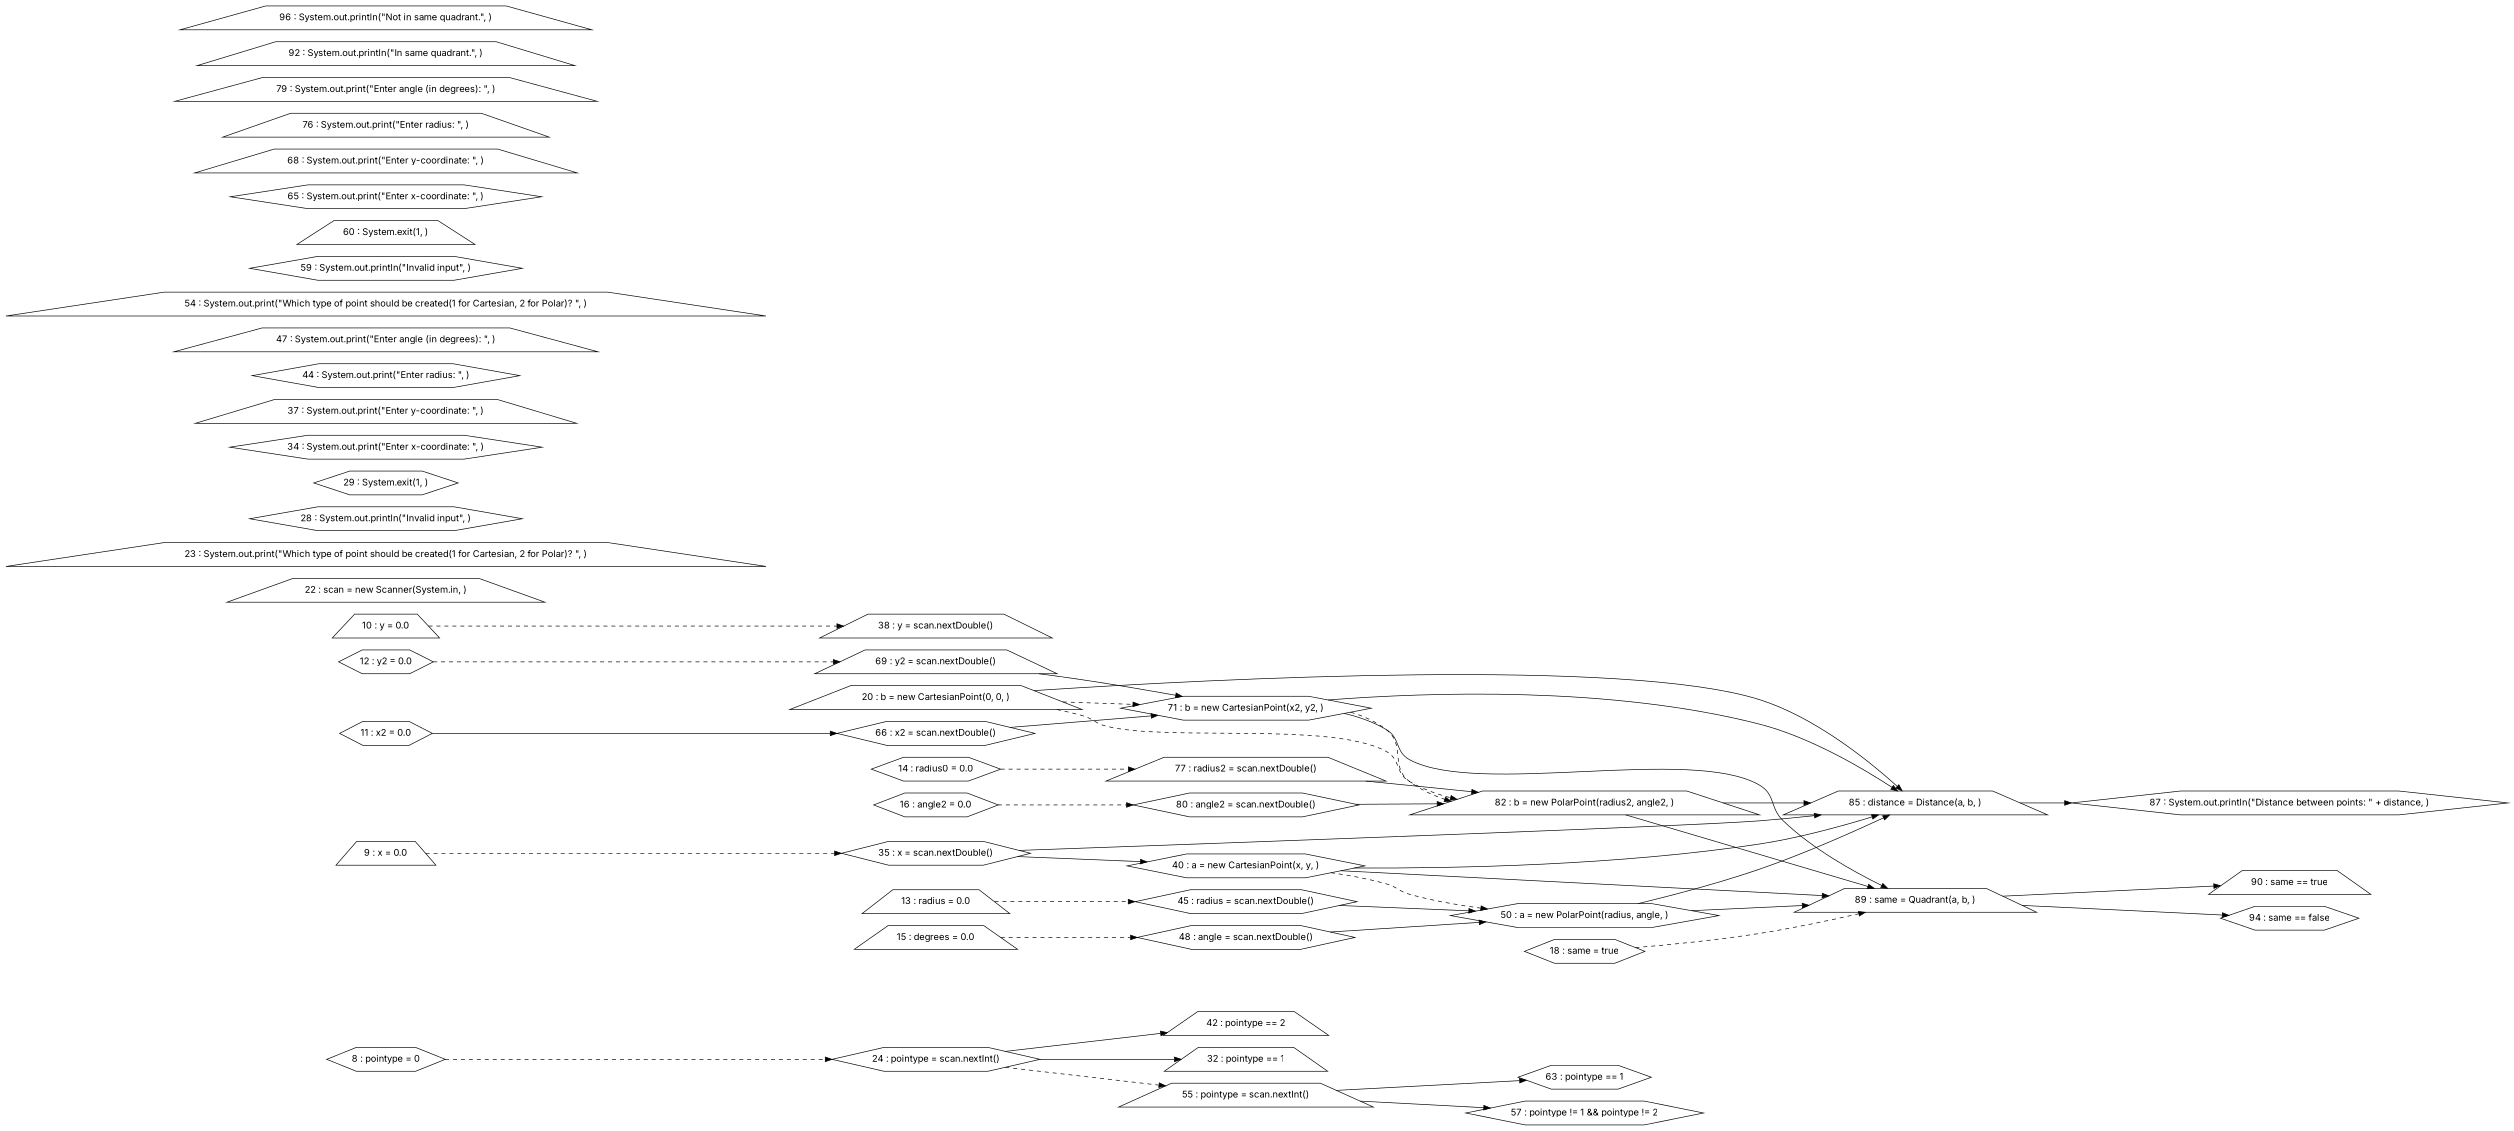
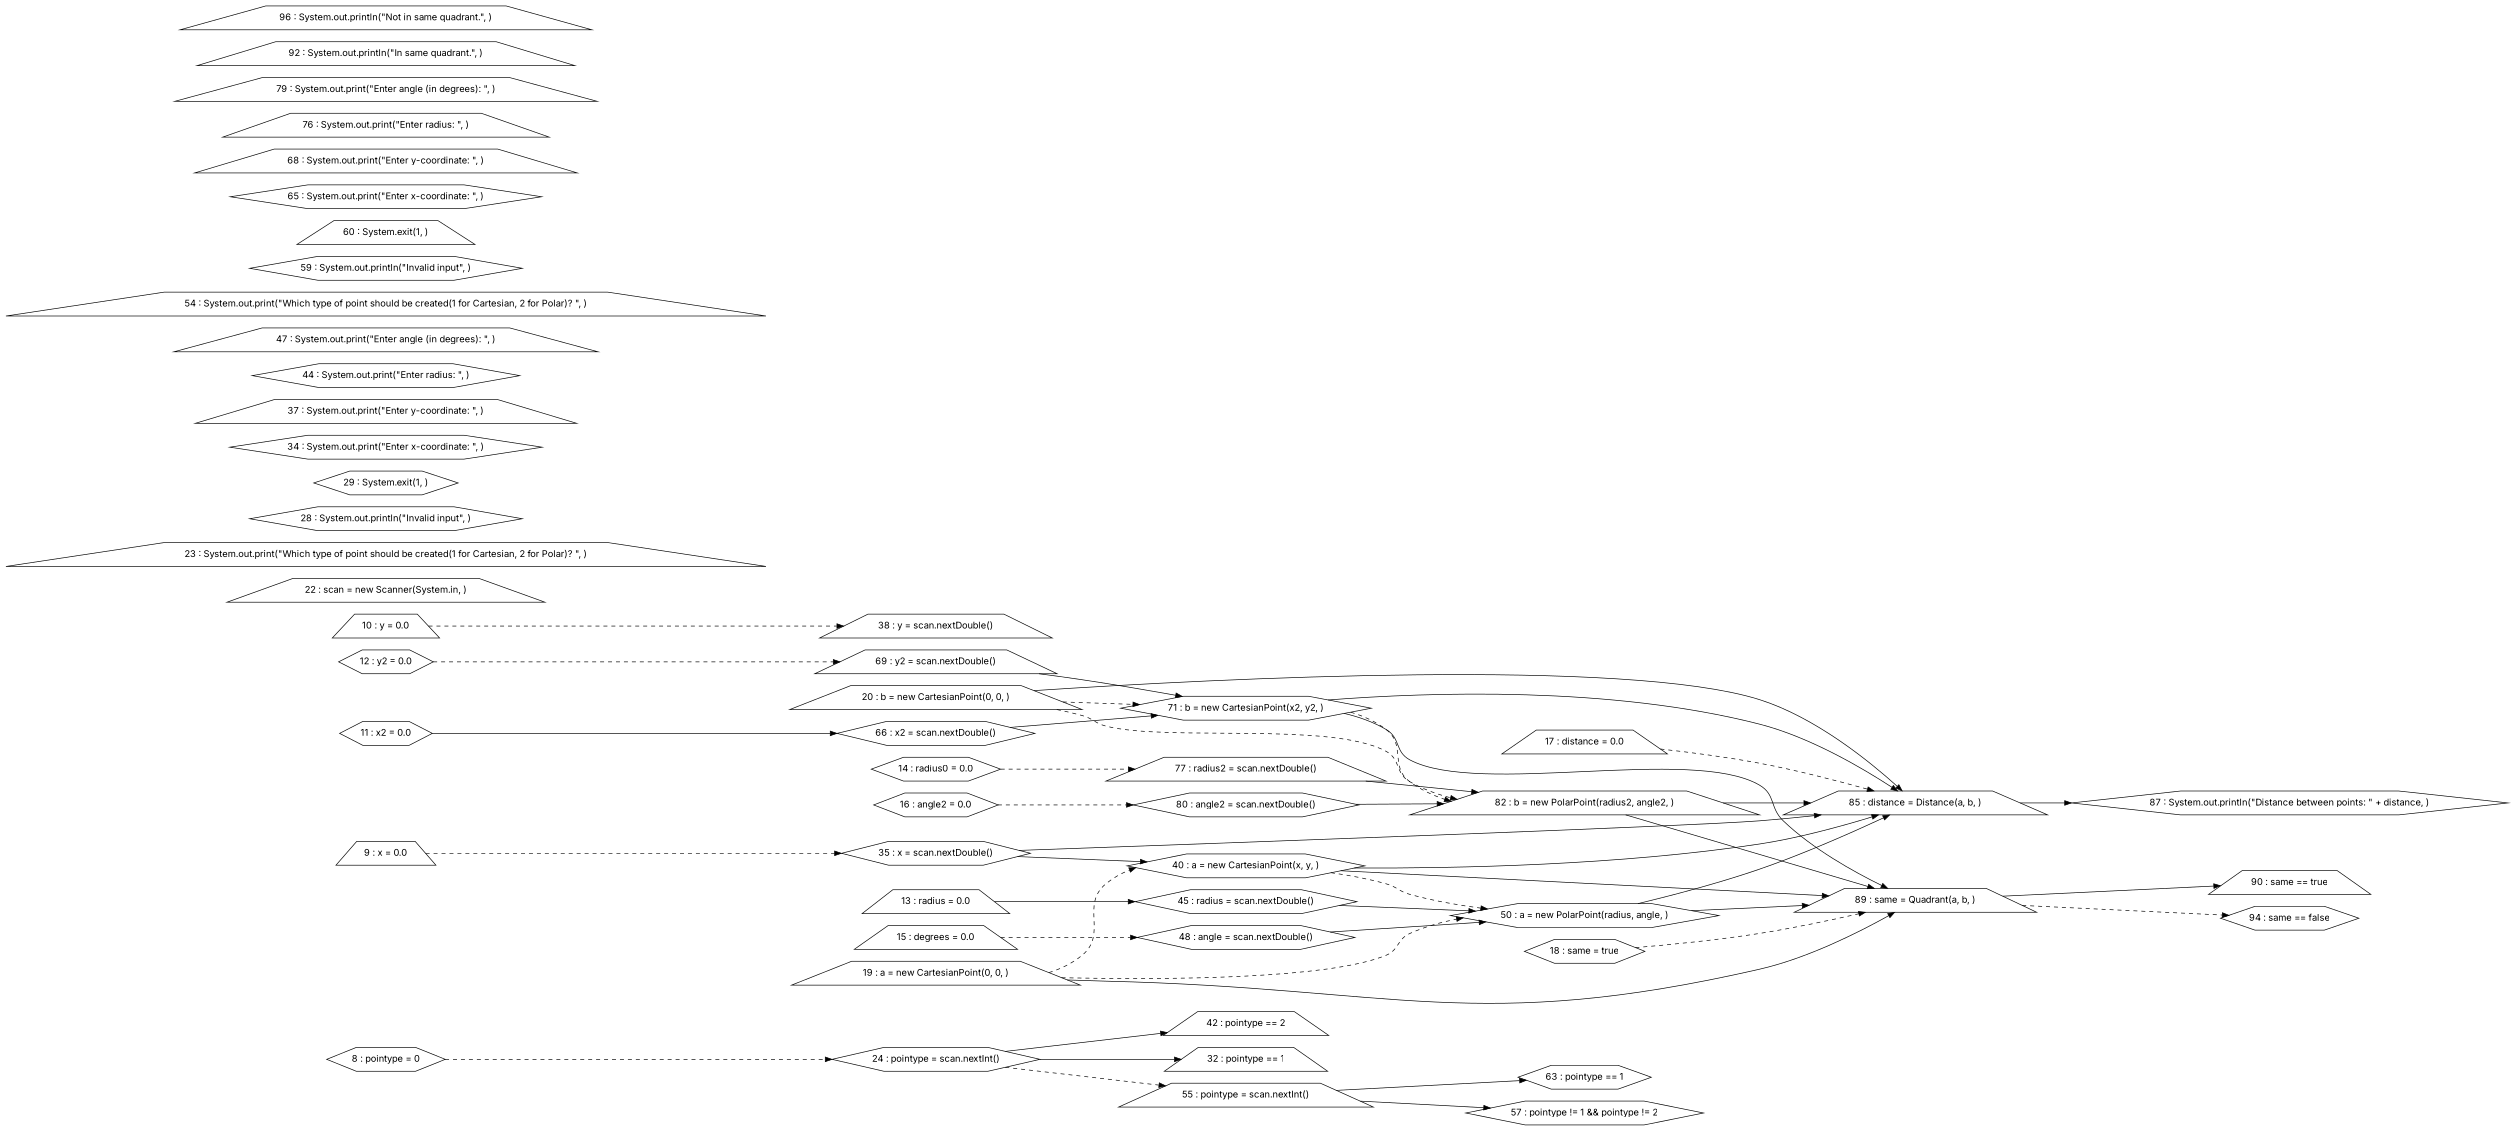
none -> (1585, 742)
(1061, 902) -> (1061, 902)
(2122, 910) -> (2122, 910)
none -> (936, 973)
